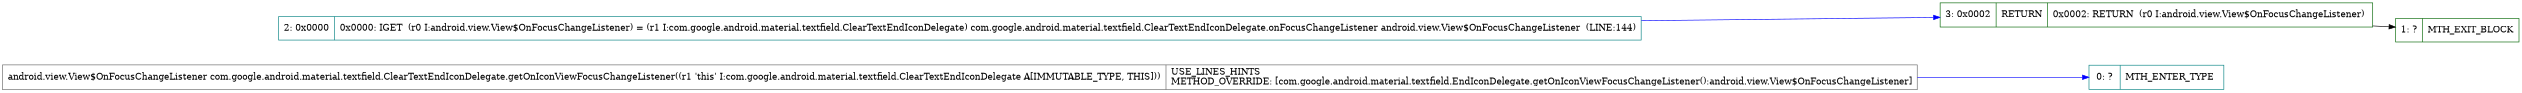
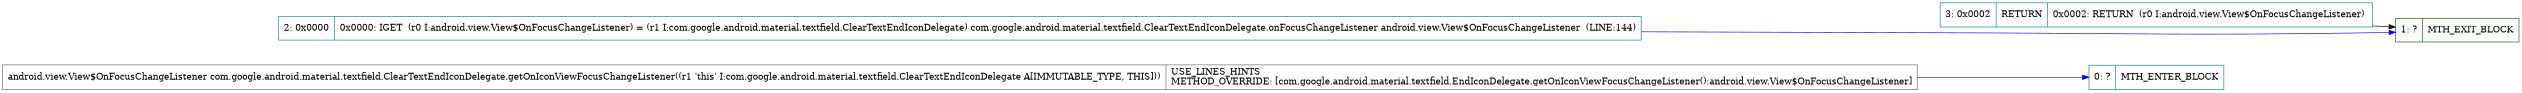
(2156, 15) -> (2156, 15)
(1787, 19) -> (2015, 33)
(2170, 77) -> (2170, 77)
